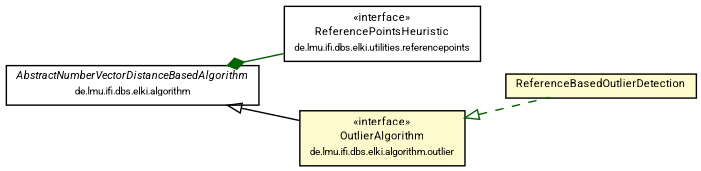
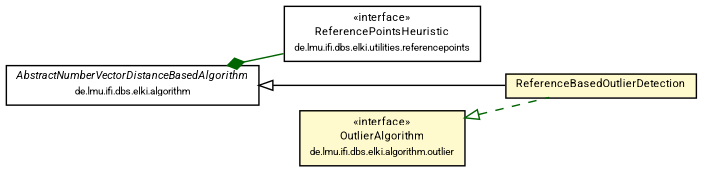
(270, 114) -> (389, 85)
